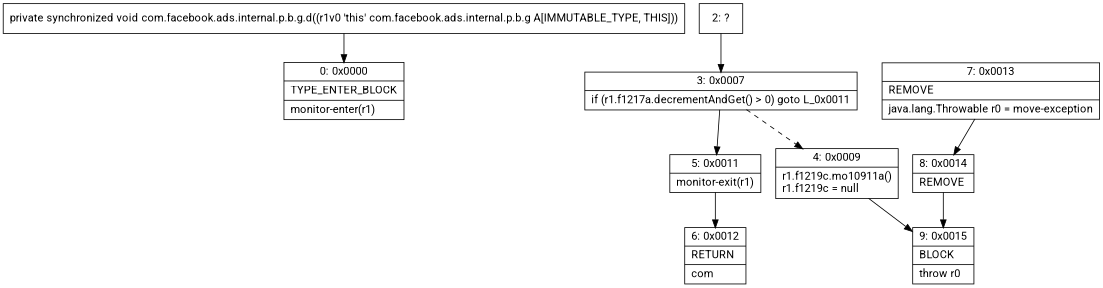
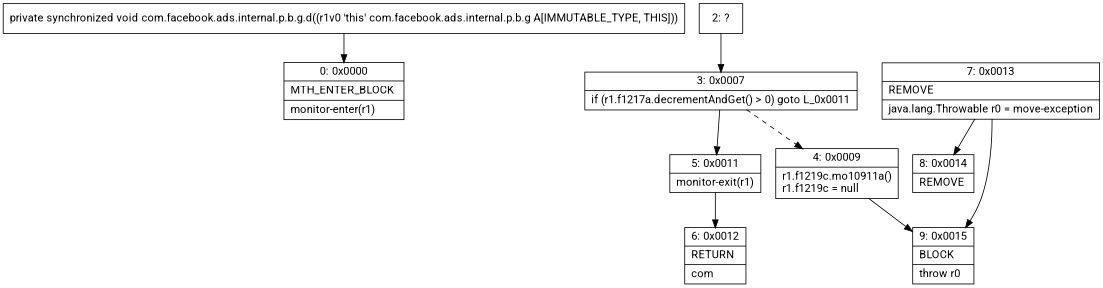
(344, 90) -> (343, 90)
(943, 206) -> (988, 172)
